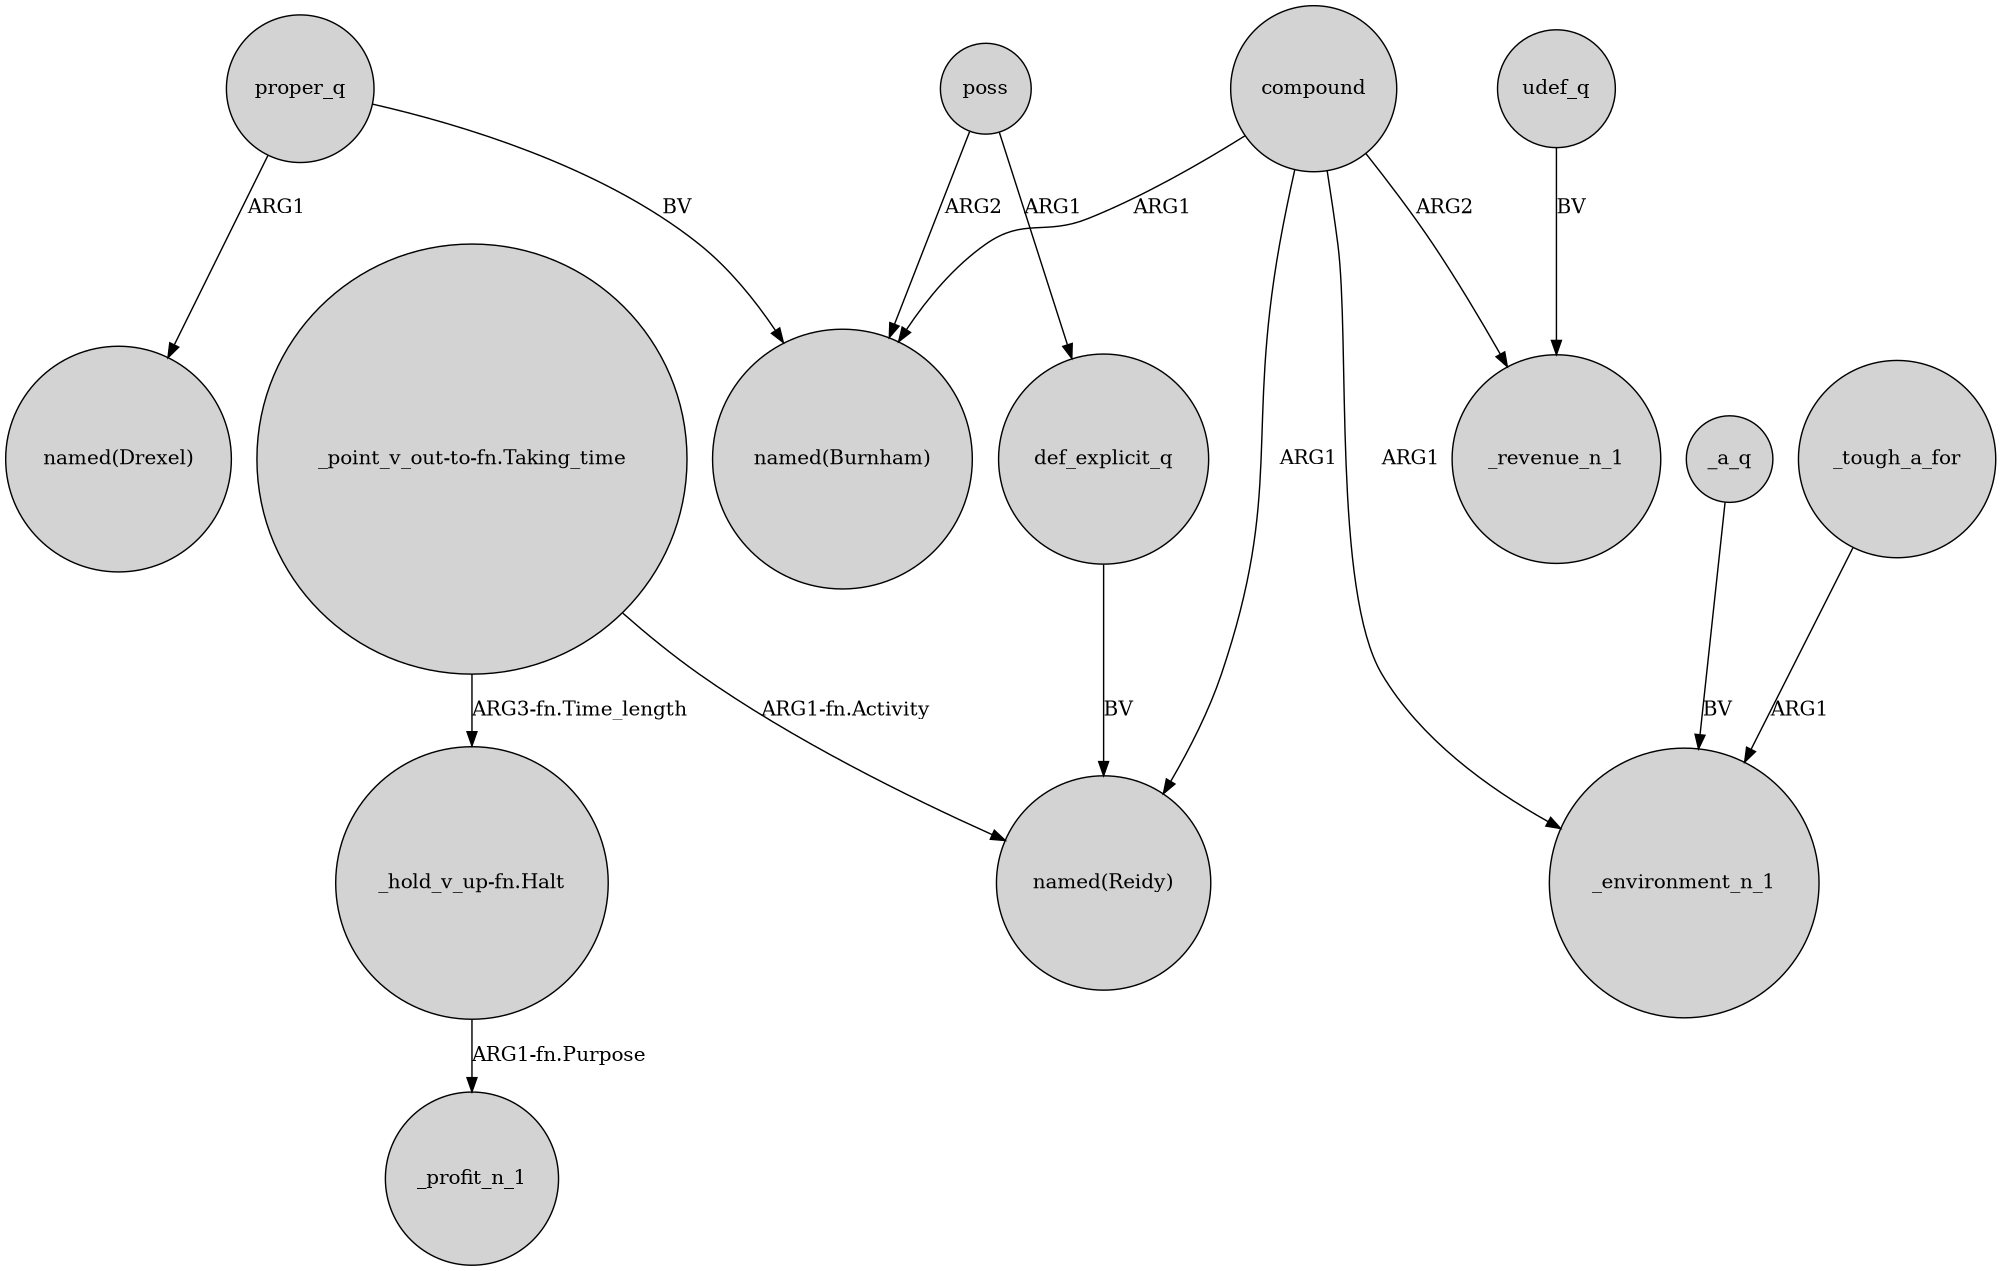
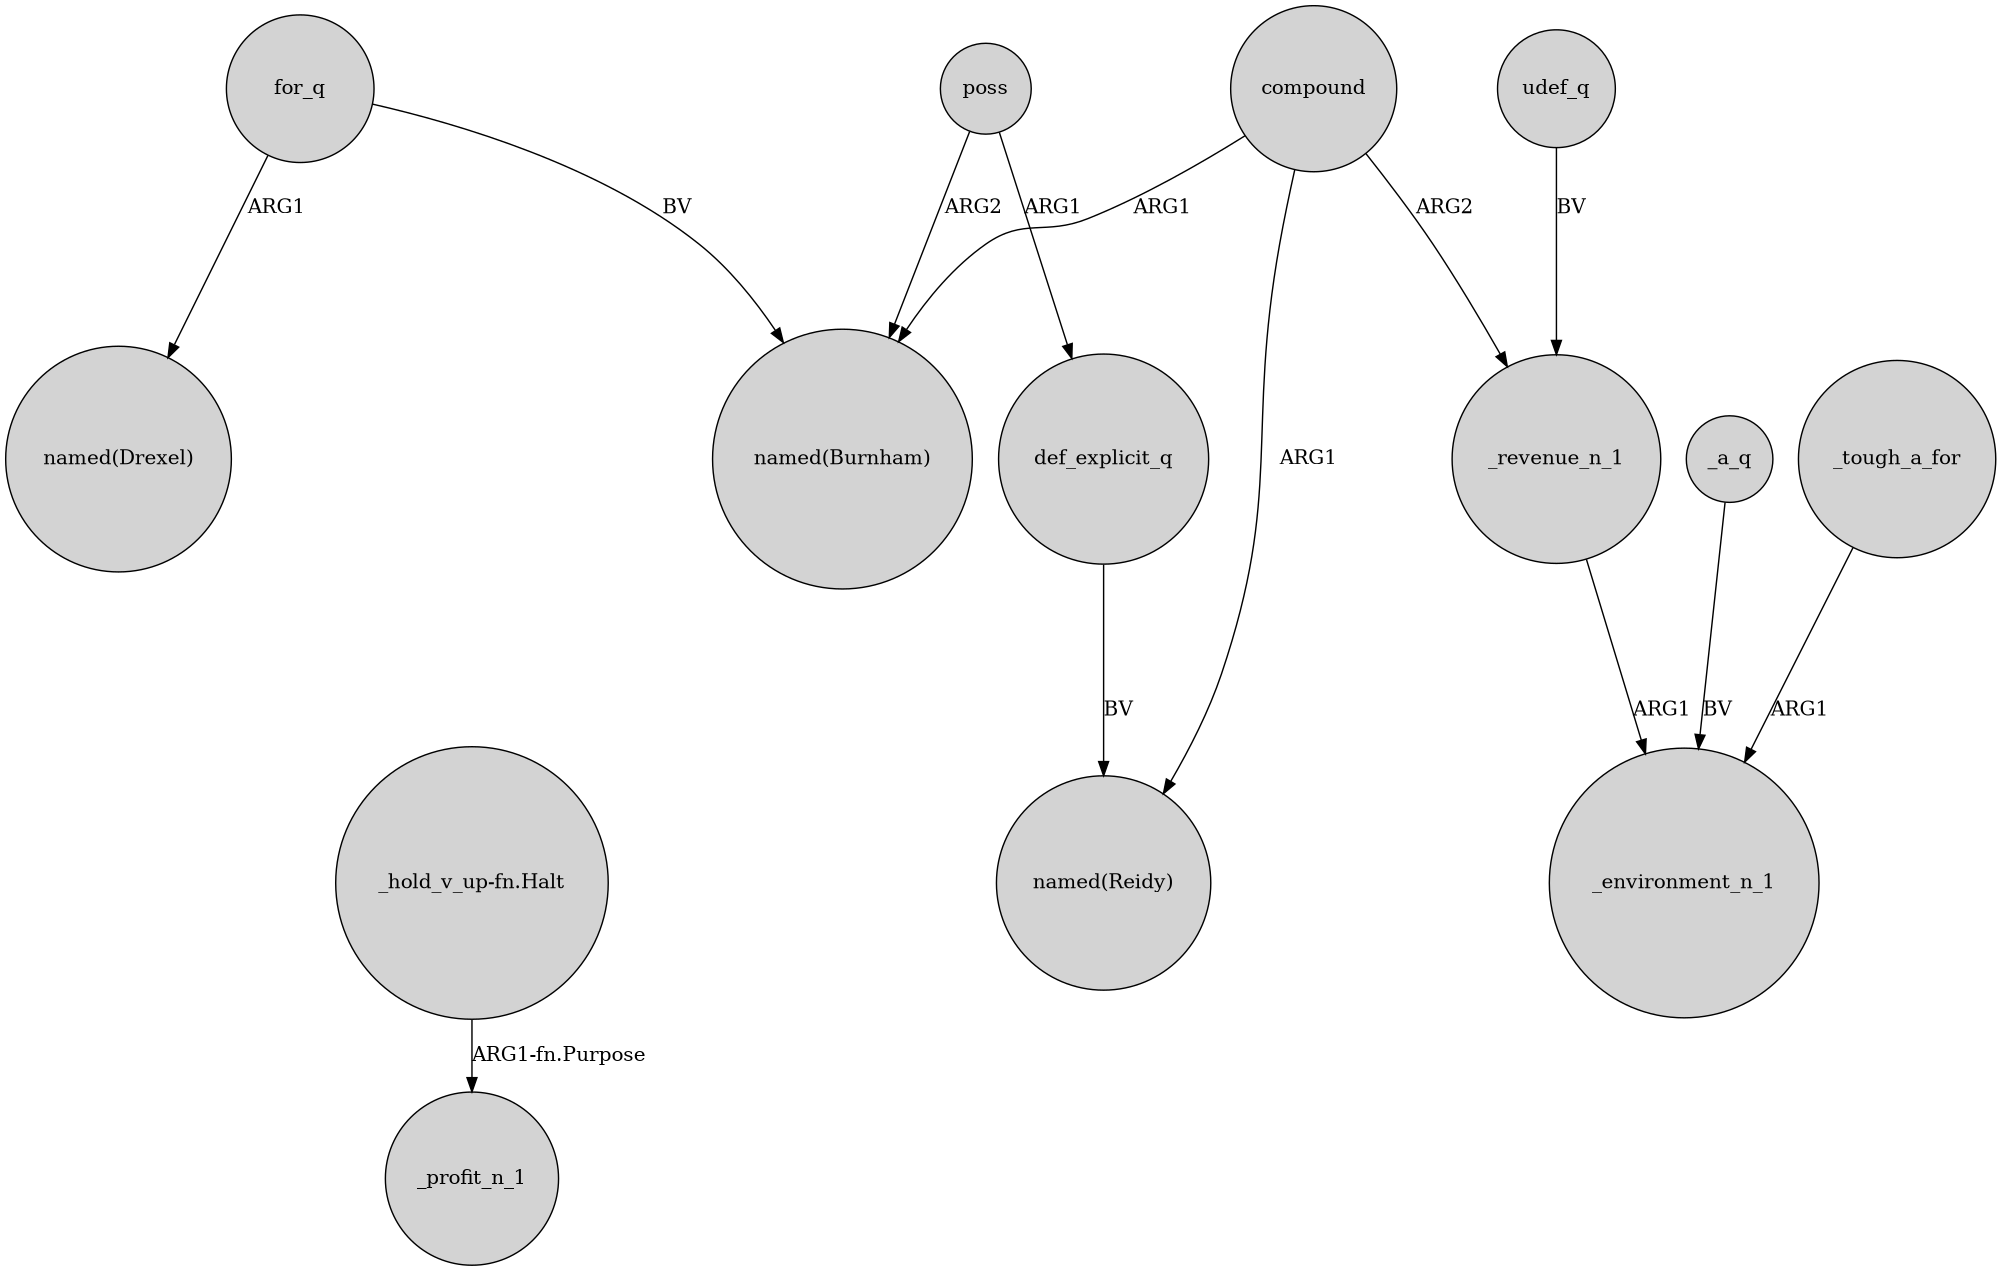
(300, 89) -> (300, 89)
(472, 459) -> none
(1351, 536) -> (1614, 650)
